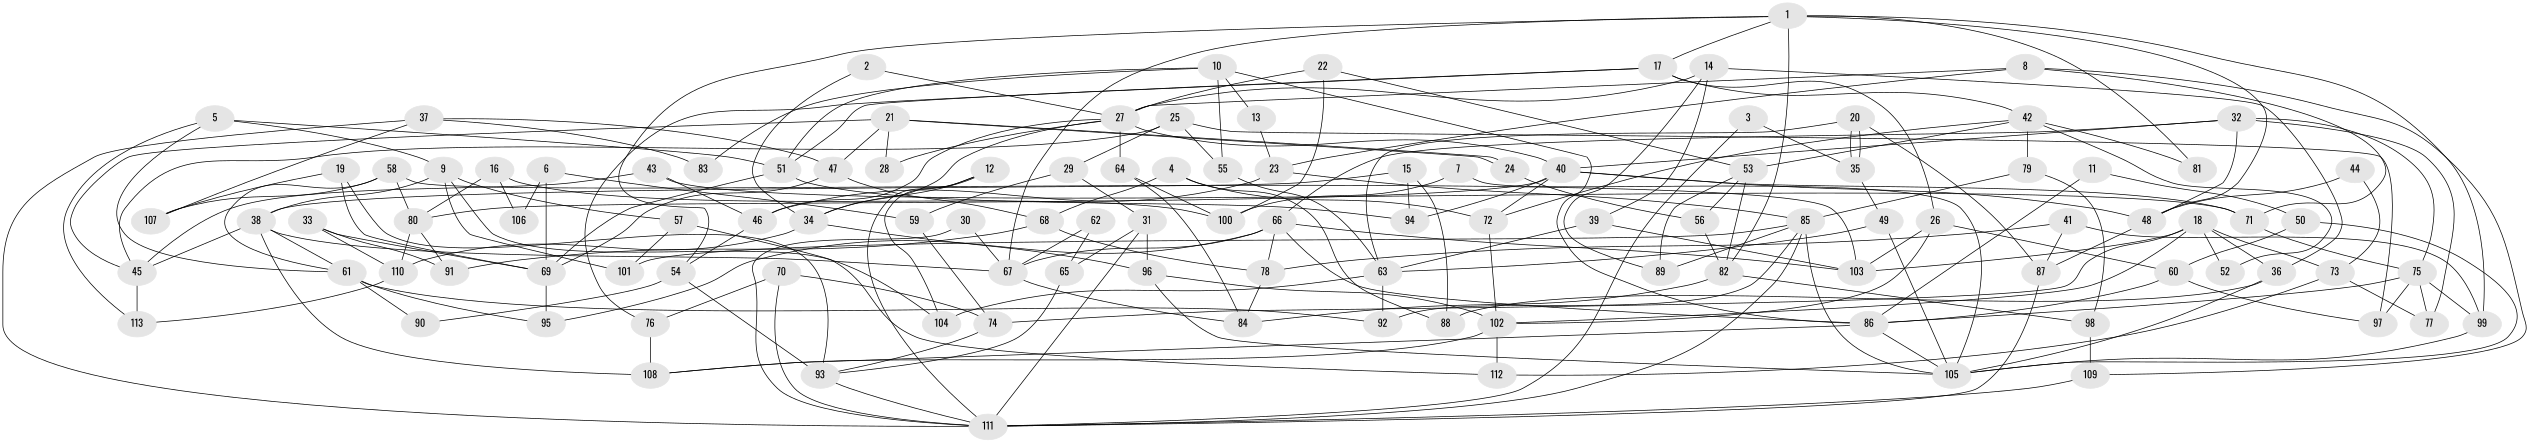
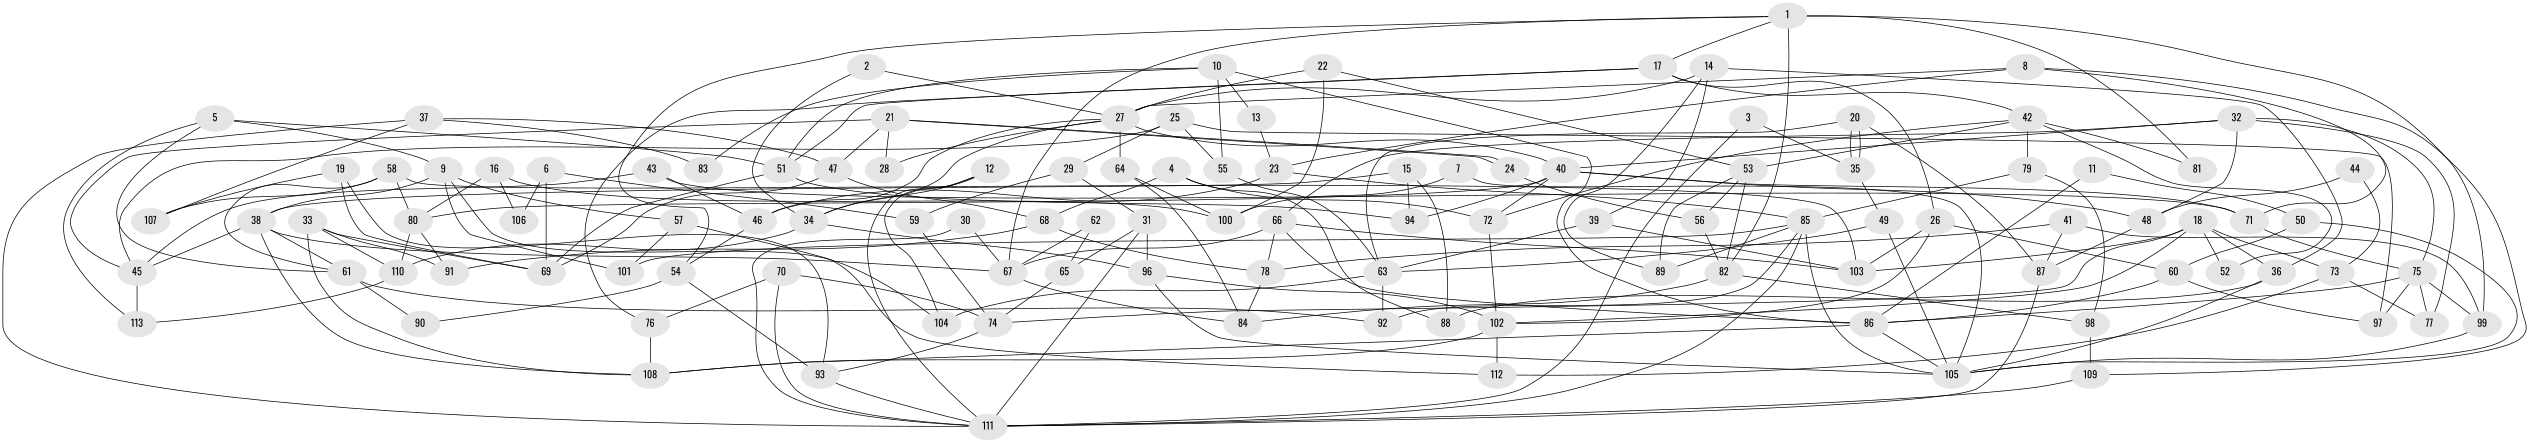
(2125, 48) -> none
(546, 324) -> none
(999, 345) -> (1021, 304)
none -> (440, 351)
